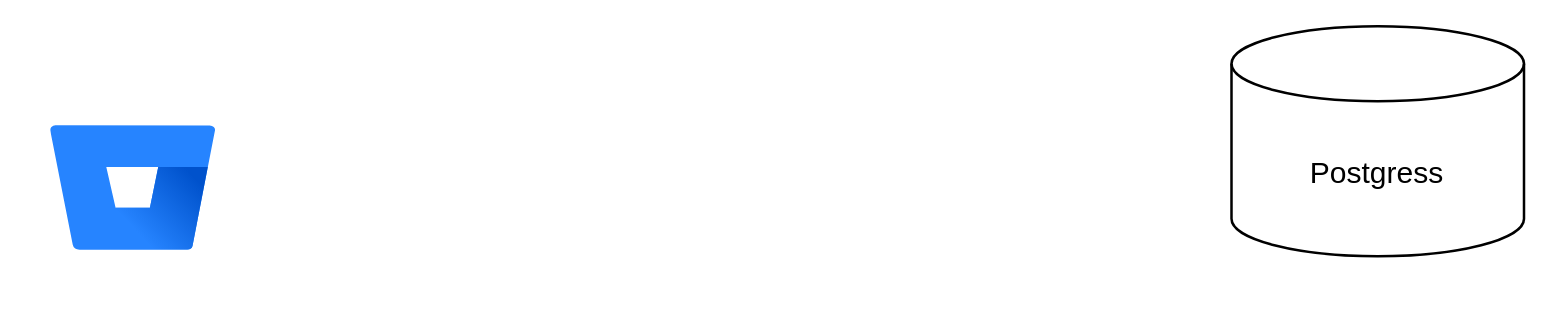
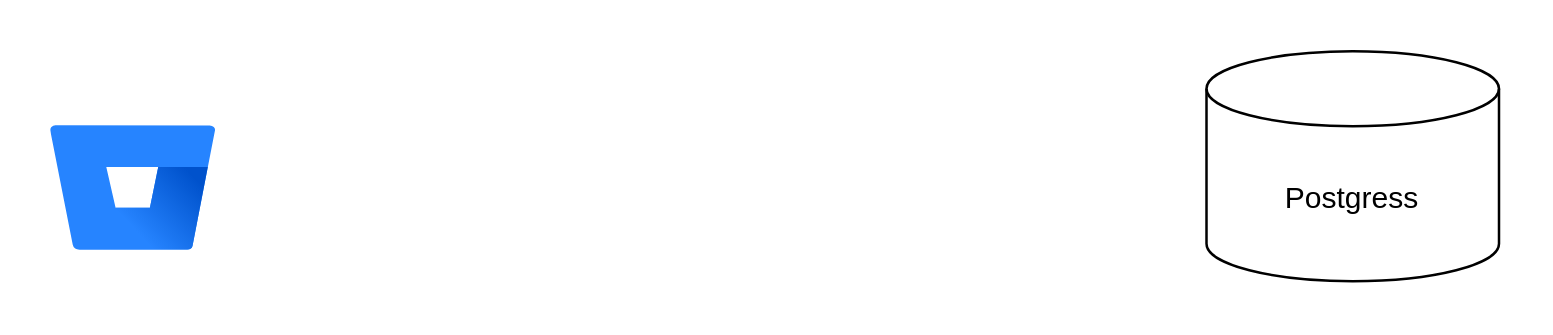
(1378, 141) -> (1353, 166)
